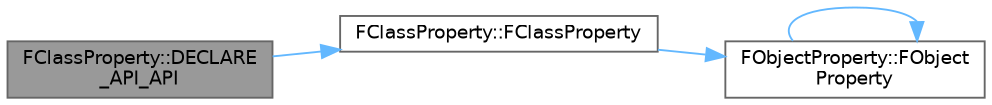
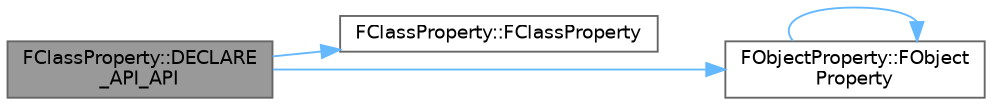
(682, 52) -> (489, 70)
